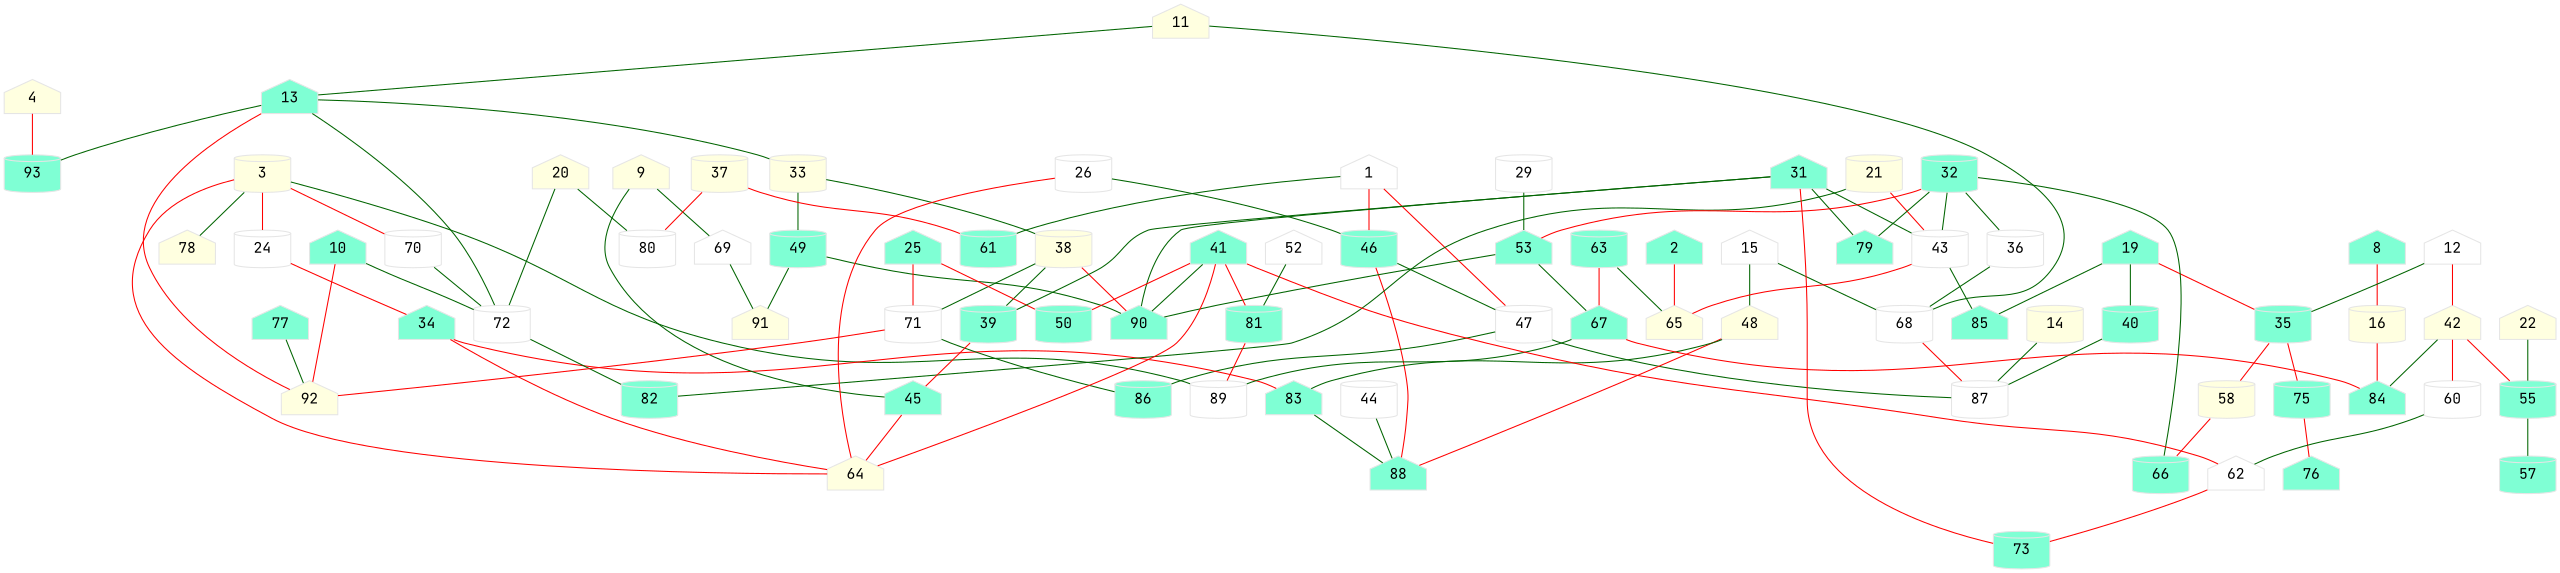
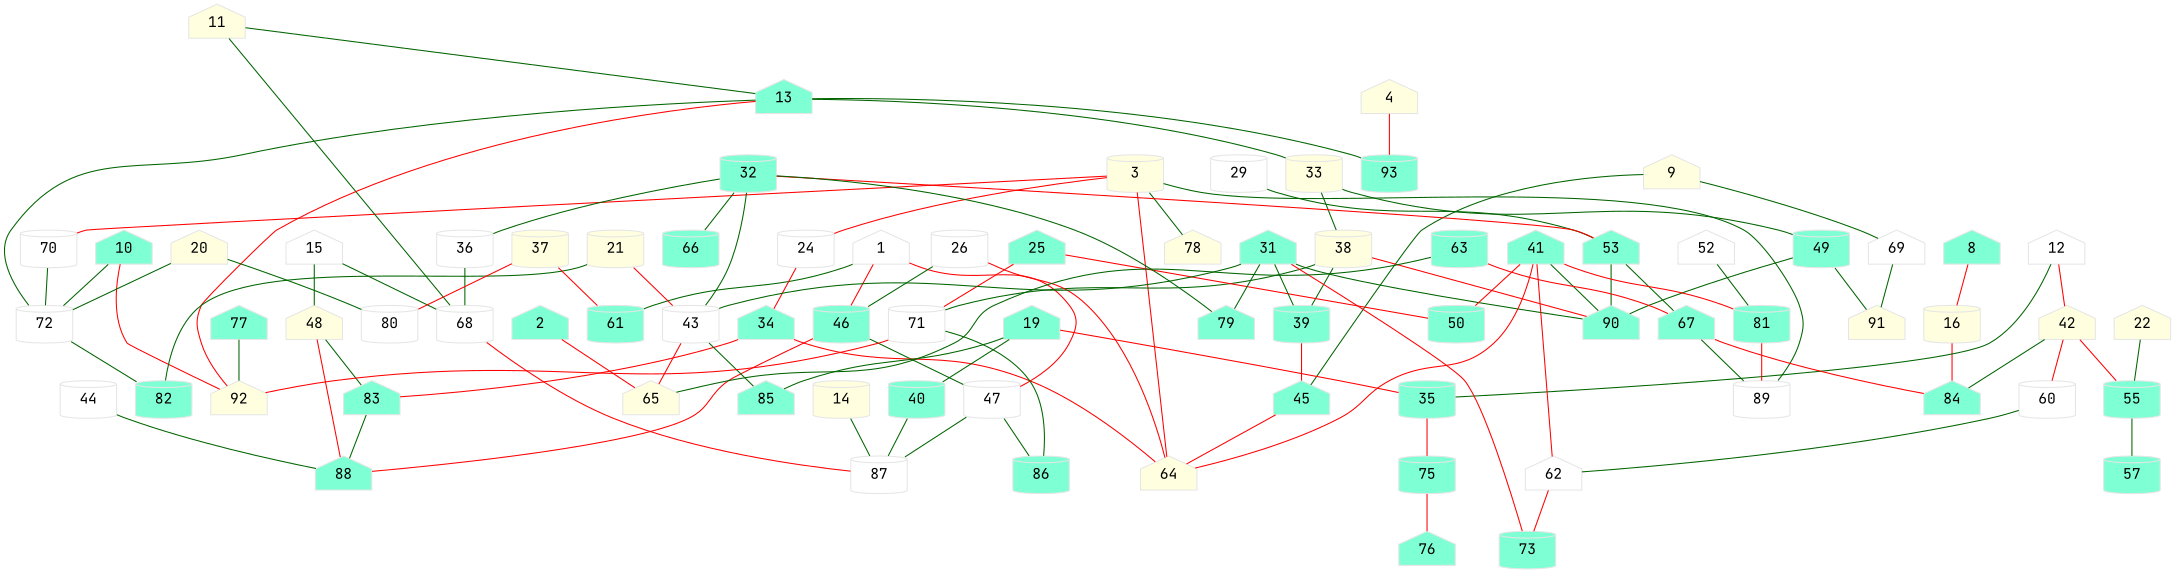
(2227, 400) -> none
